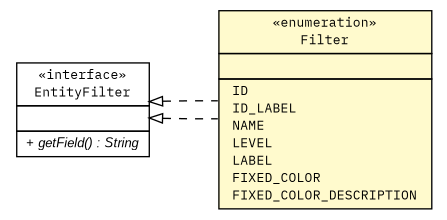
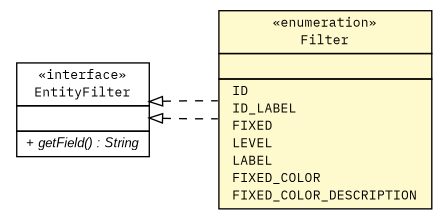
(249, 126) -> (253, 126)
